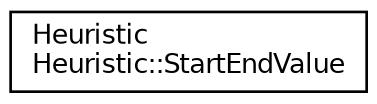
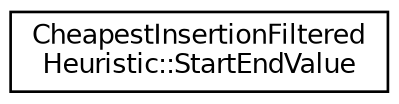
(189, 52) -> (199, 52)
